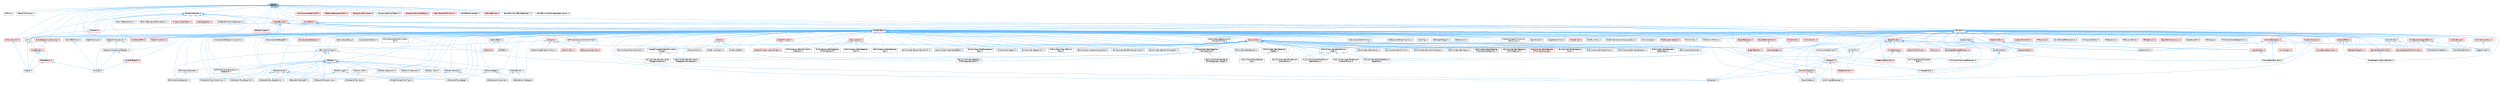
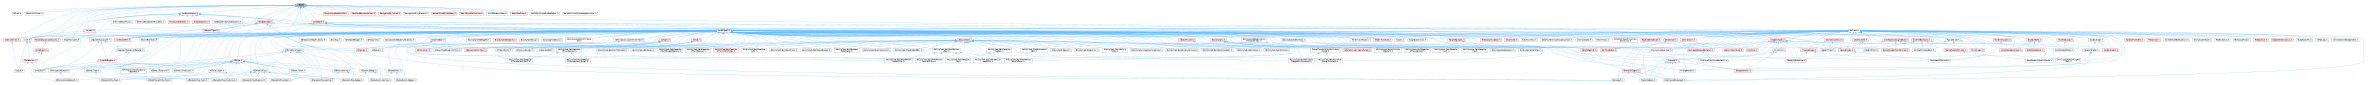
(1536, 40) -> (1400, 40)
(916, 50) -> none
(271, 80) -> (197, 80)
